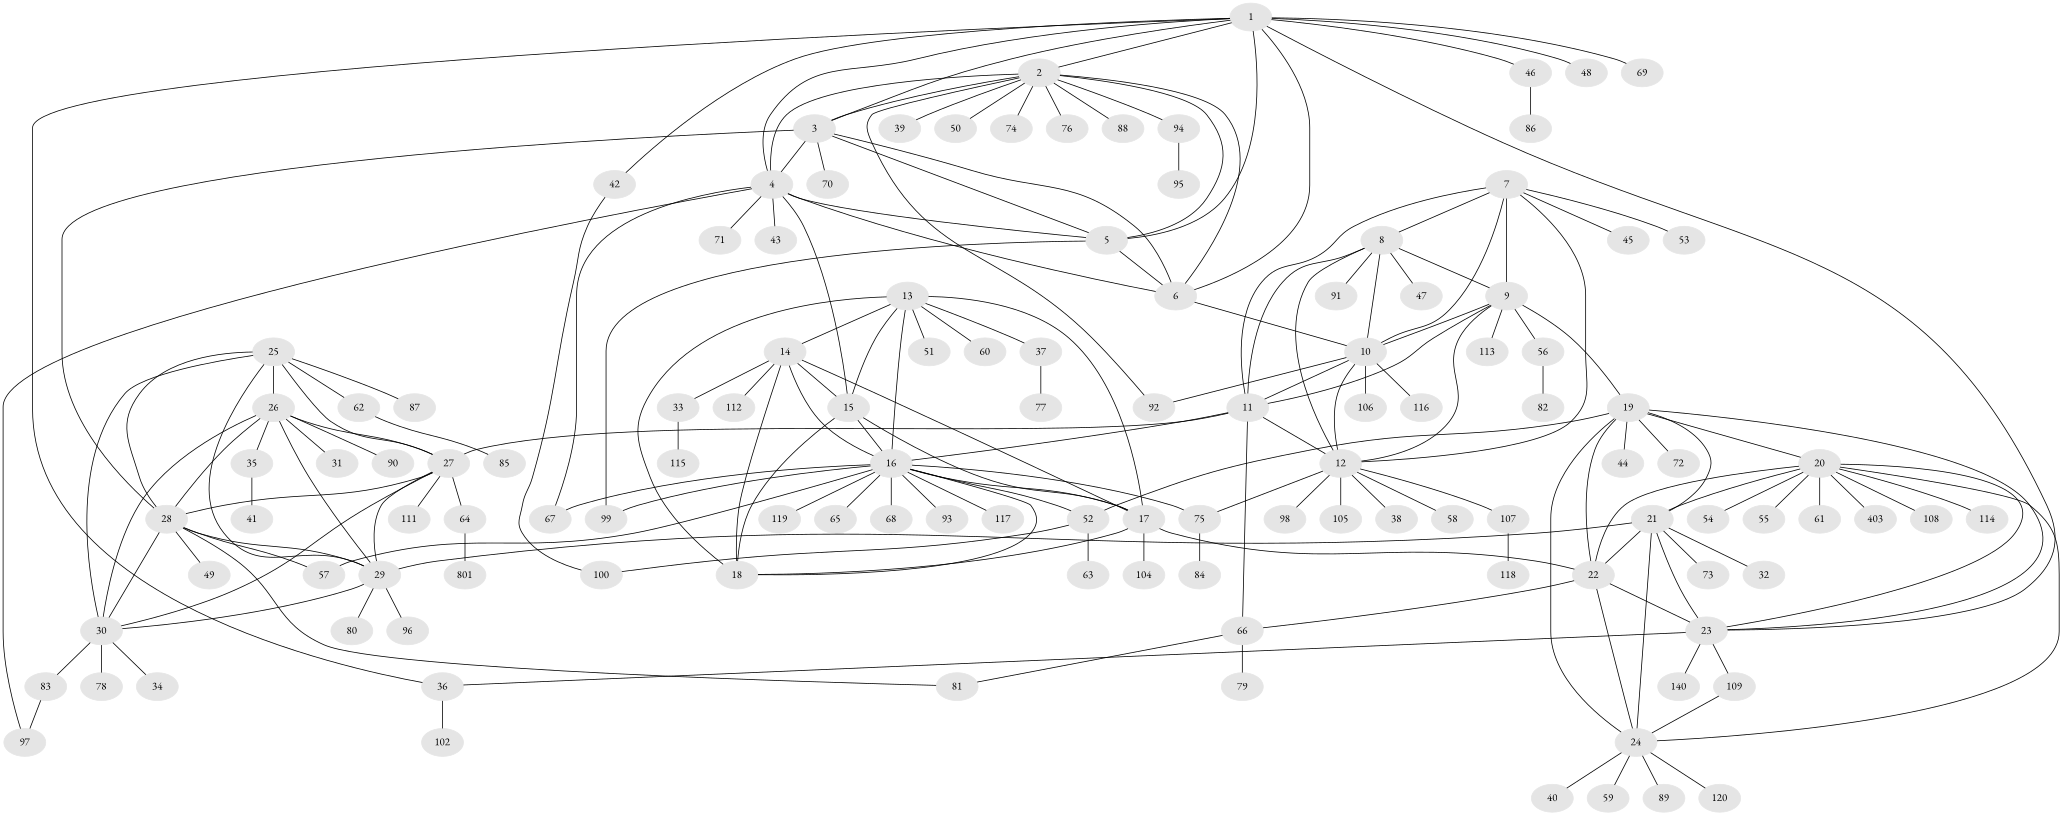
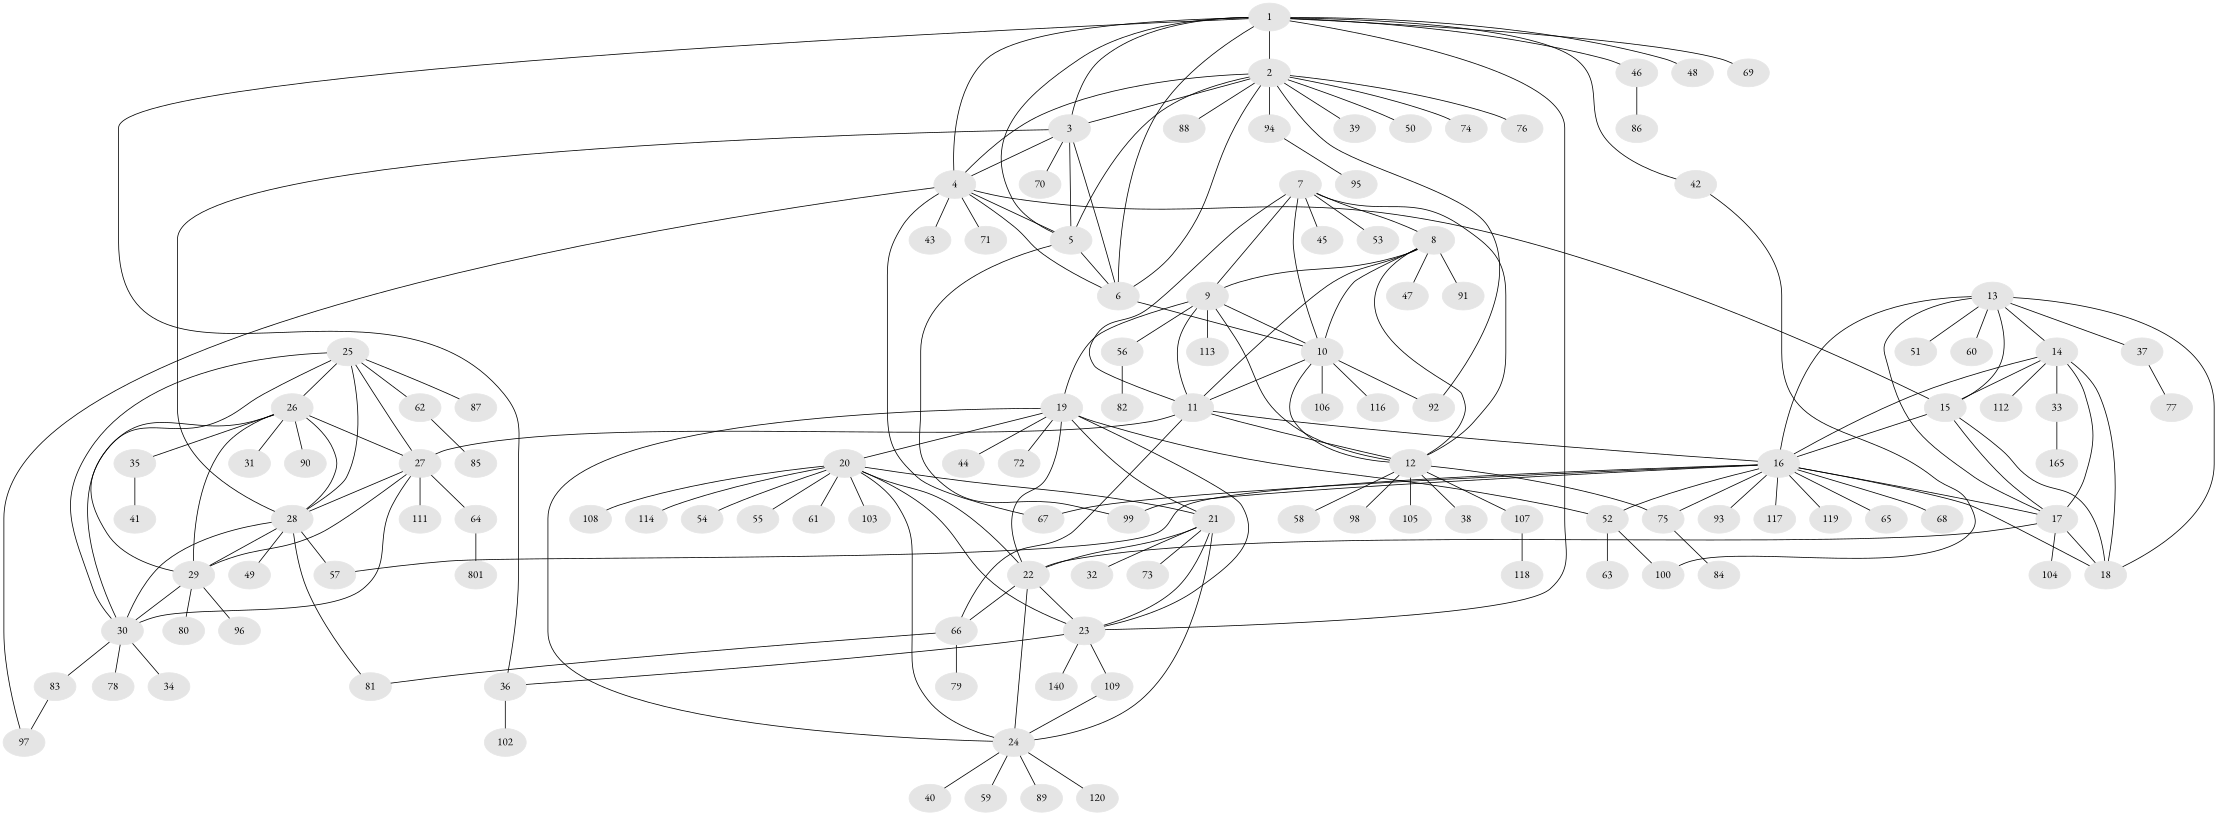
(678, 463) -> (2057, 463)
(1875, 519) -> (870, 519)
(1046, 539) -> none
